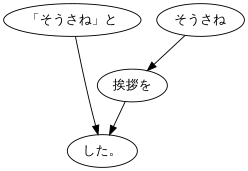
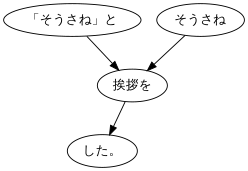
(85, 81) -> (100, 50)
